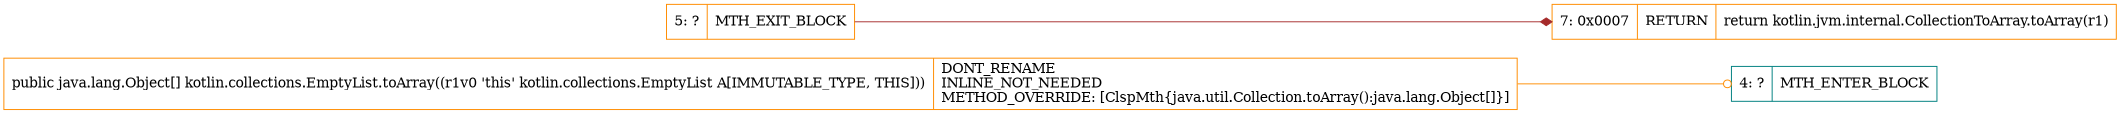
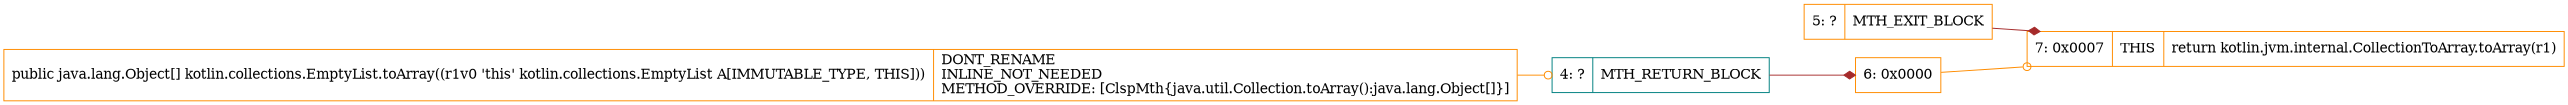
(1677, 21) -> (2138, 48)
none -> (1898, 75)
(1855, 83) -> (1681, 75)
